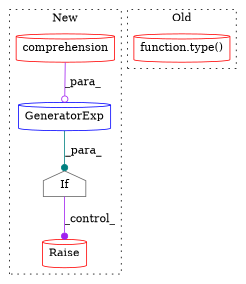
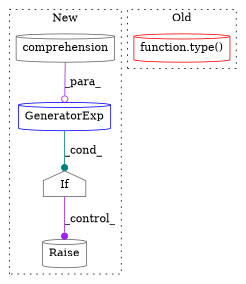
(65, 48) -> (65, 48)
(83, 151) -> (83, 151)
(65, 254) -> (65, 254)
